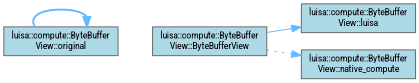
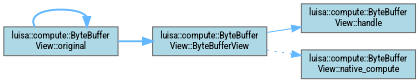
(358, 18) -> (358, 18)
none -> (130, 41)
